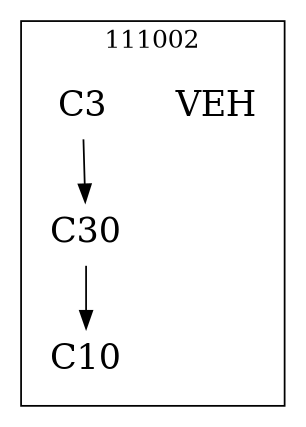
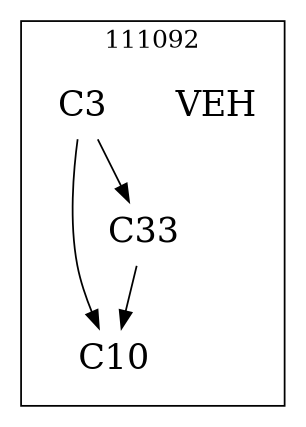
(153, 41) -> (153, 41)
none -> (73, 227)
(86, 234) -> (144, 234)
